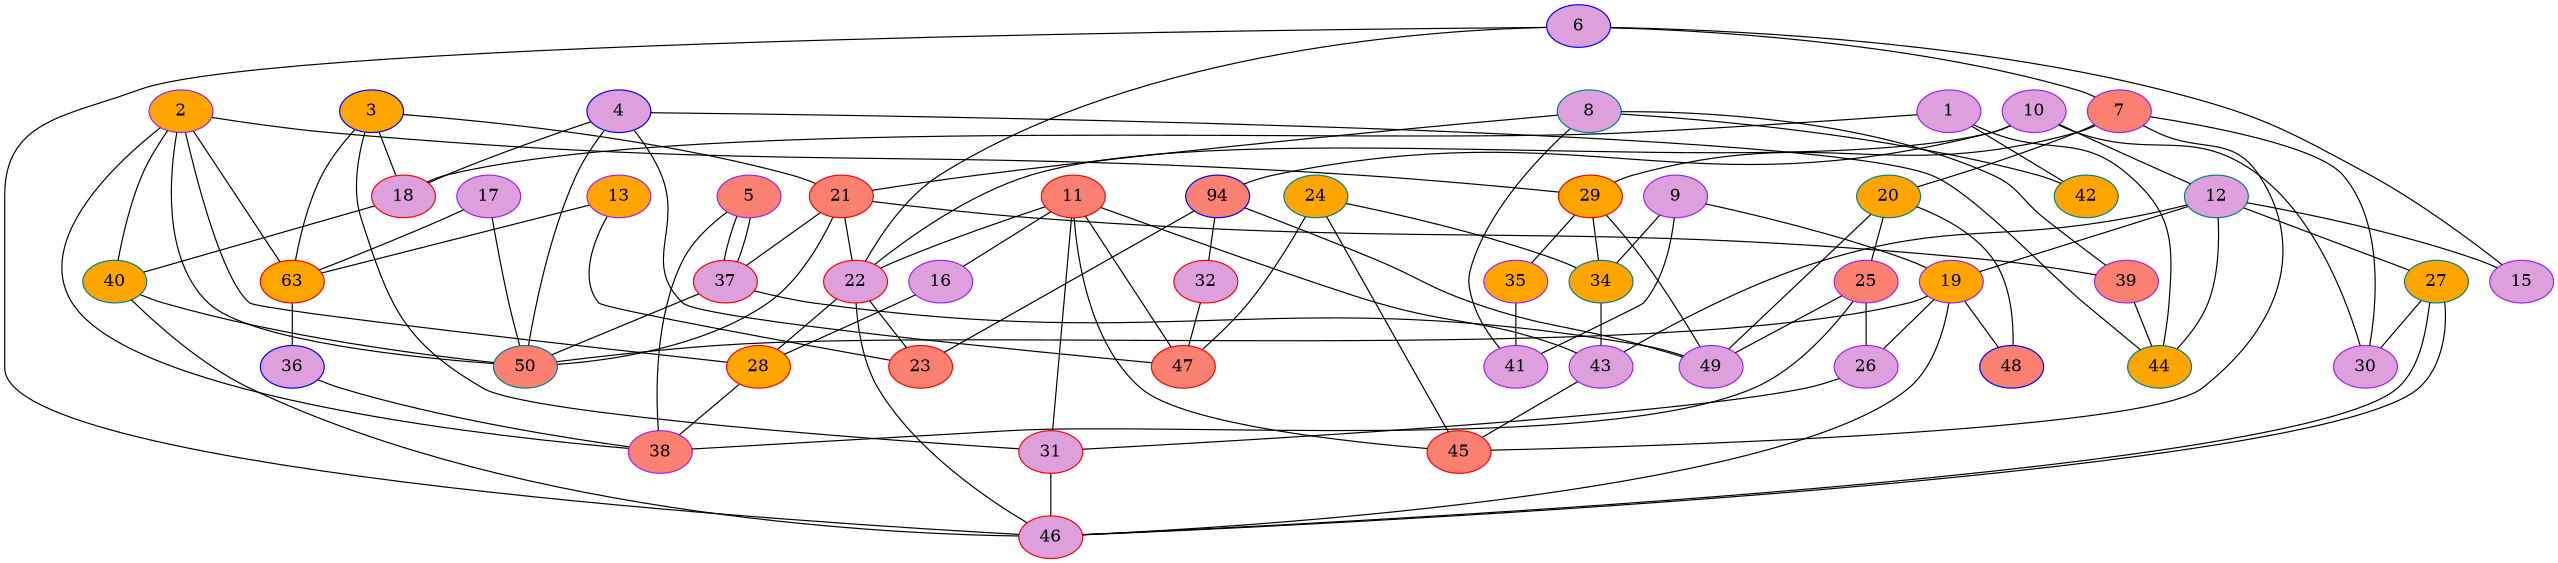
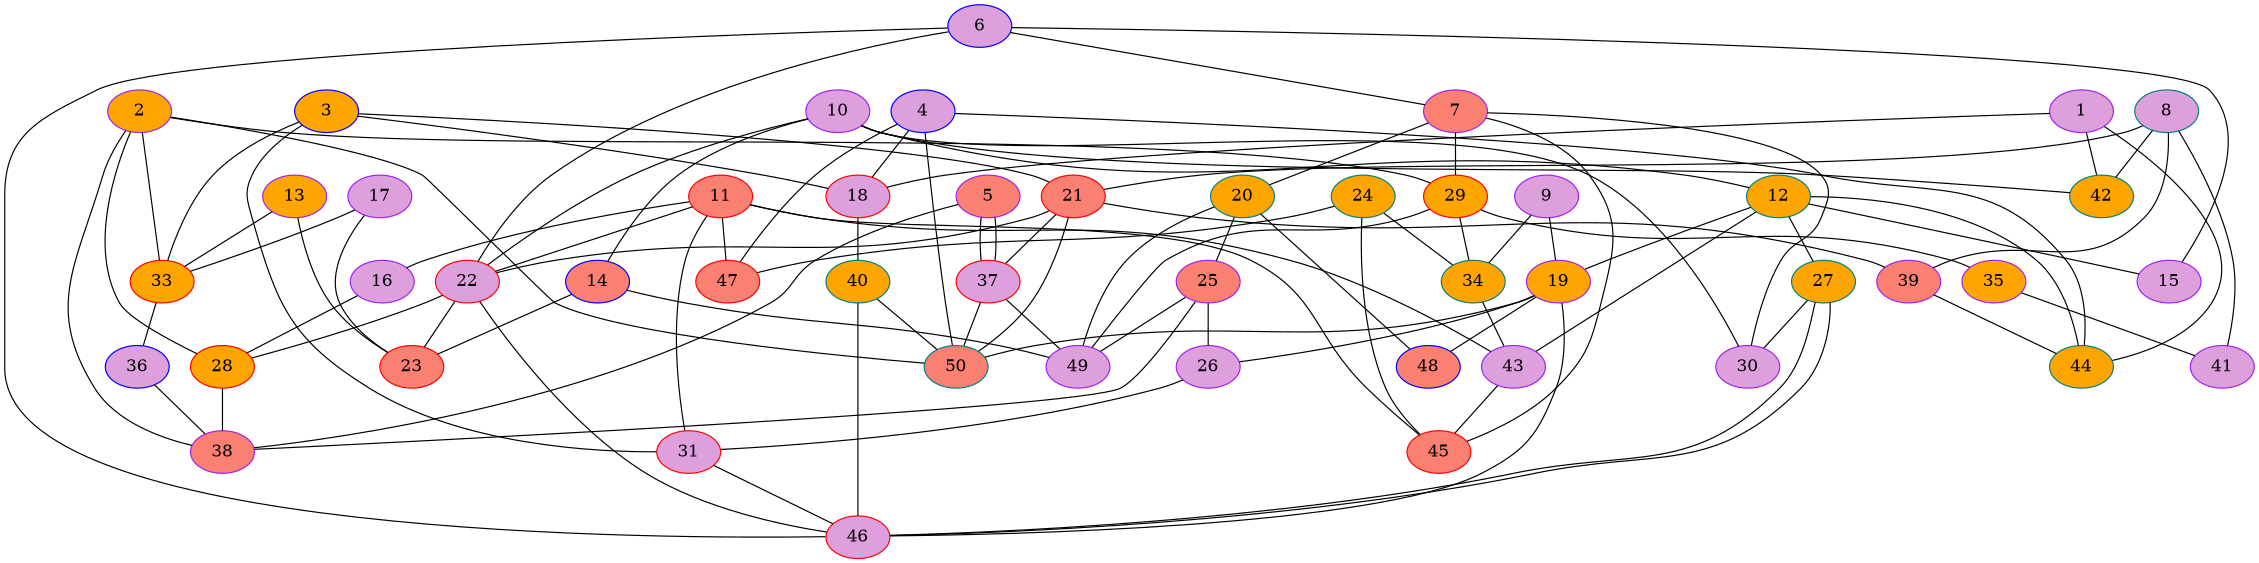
none -> (1192, 164)
(135, 192) -> none
(1218, 196) -> (598, 282)
(2216, 196) -> (1779, 196)
(292, 282) -> (162, 282)
(504, 282) -> (336, 291)
(1206, 282) -> none
(1634, 308) -> none
